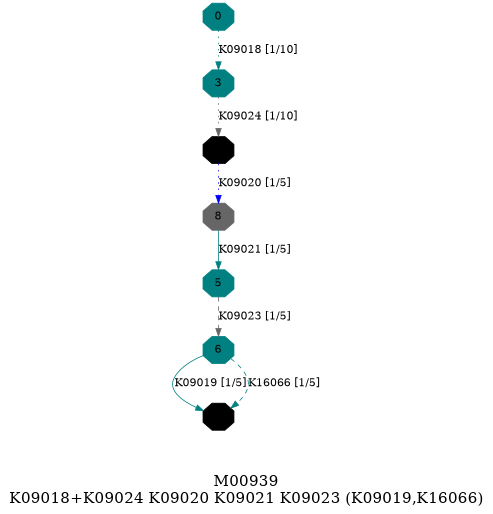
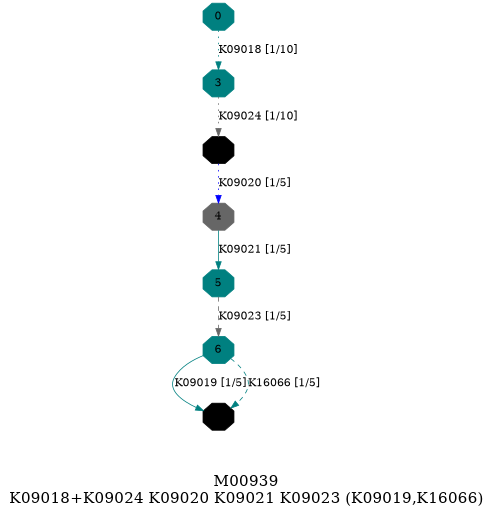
(218, 217) -> (218, 217)
